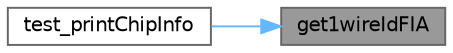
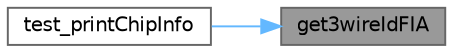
(363, 26) -> (363, 26)
